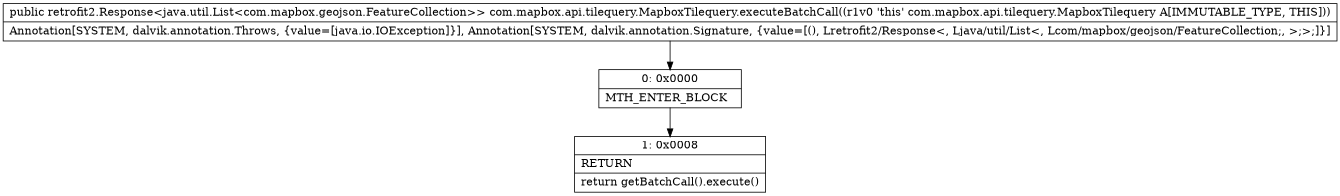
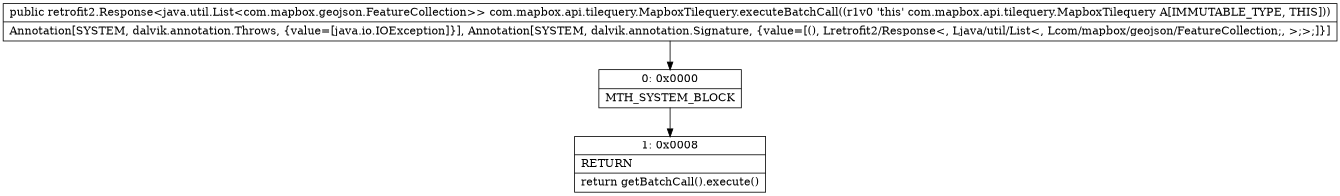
(667, 98) -> (670, 98)
